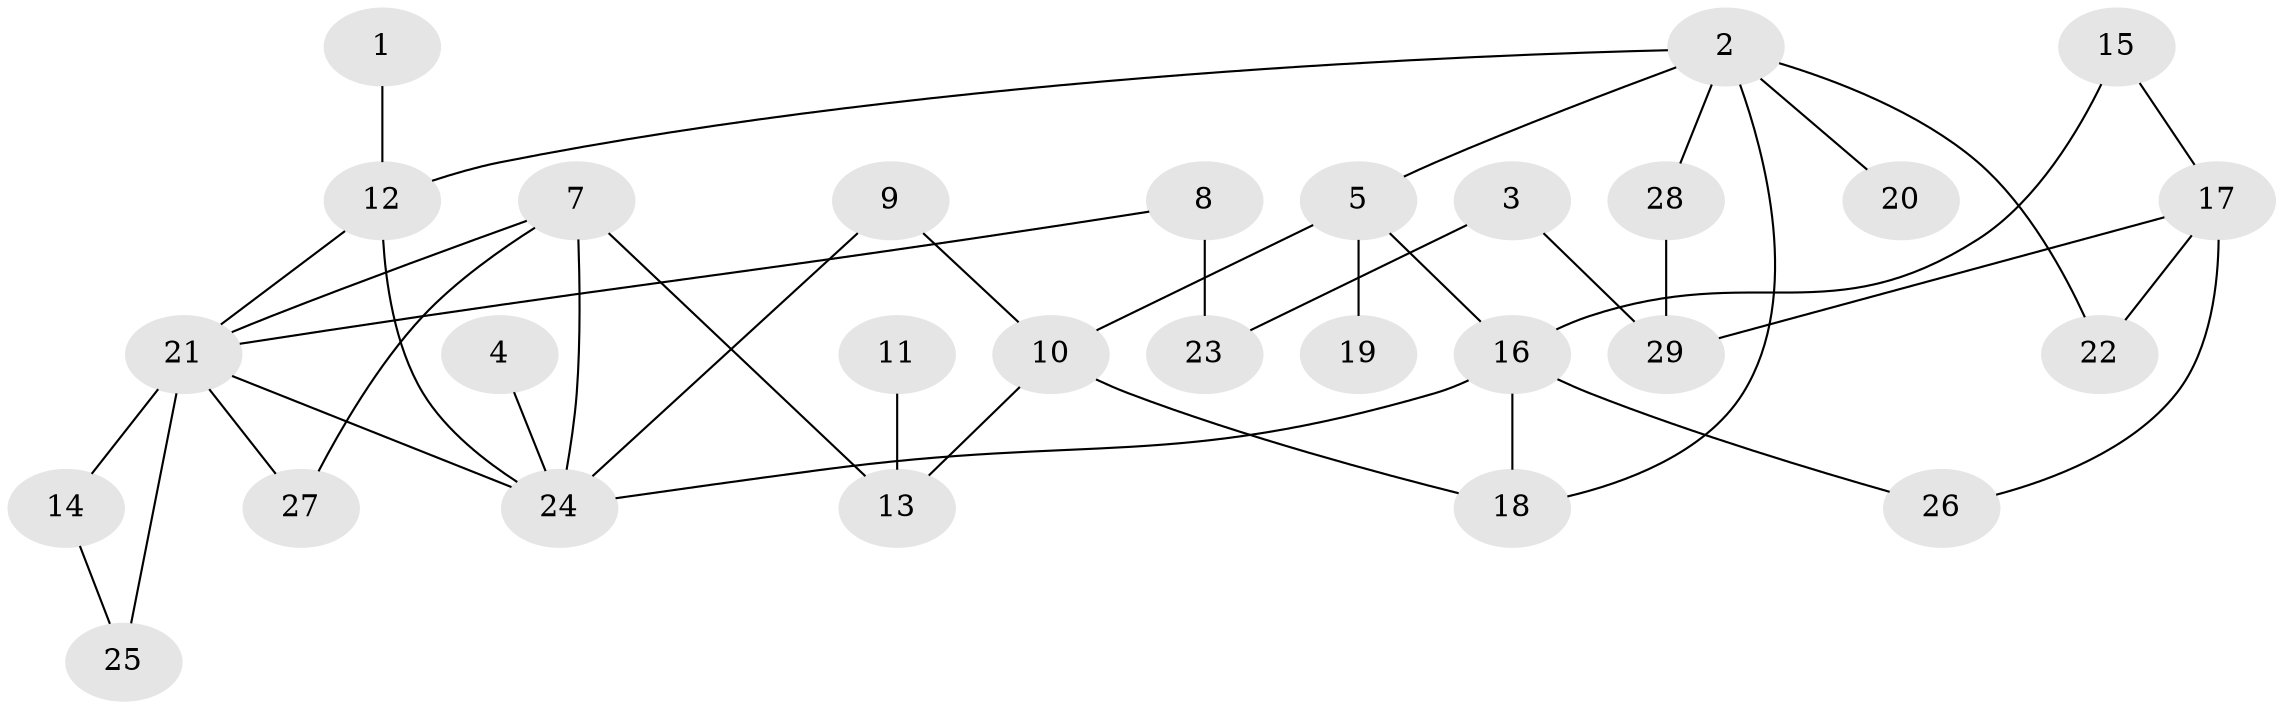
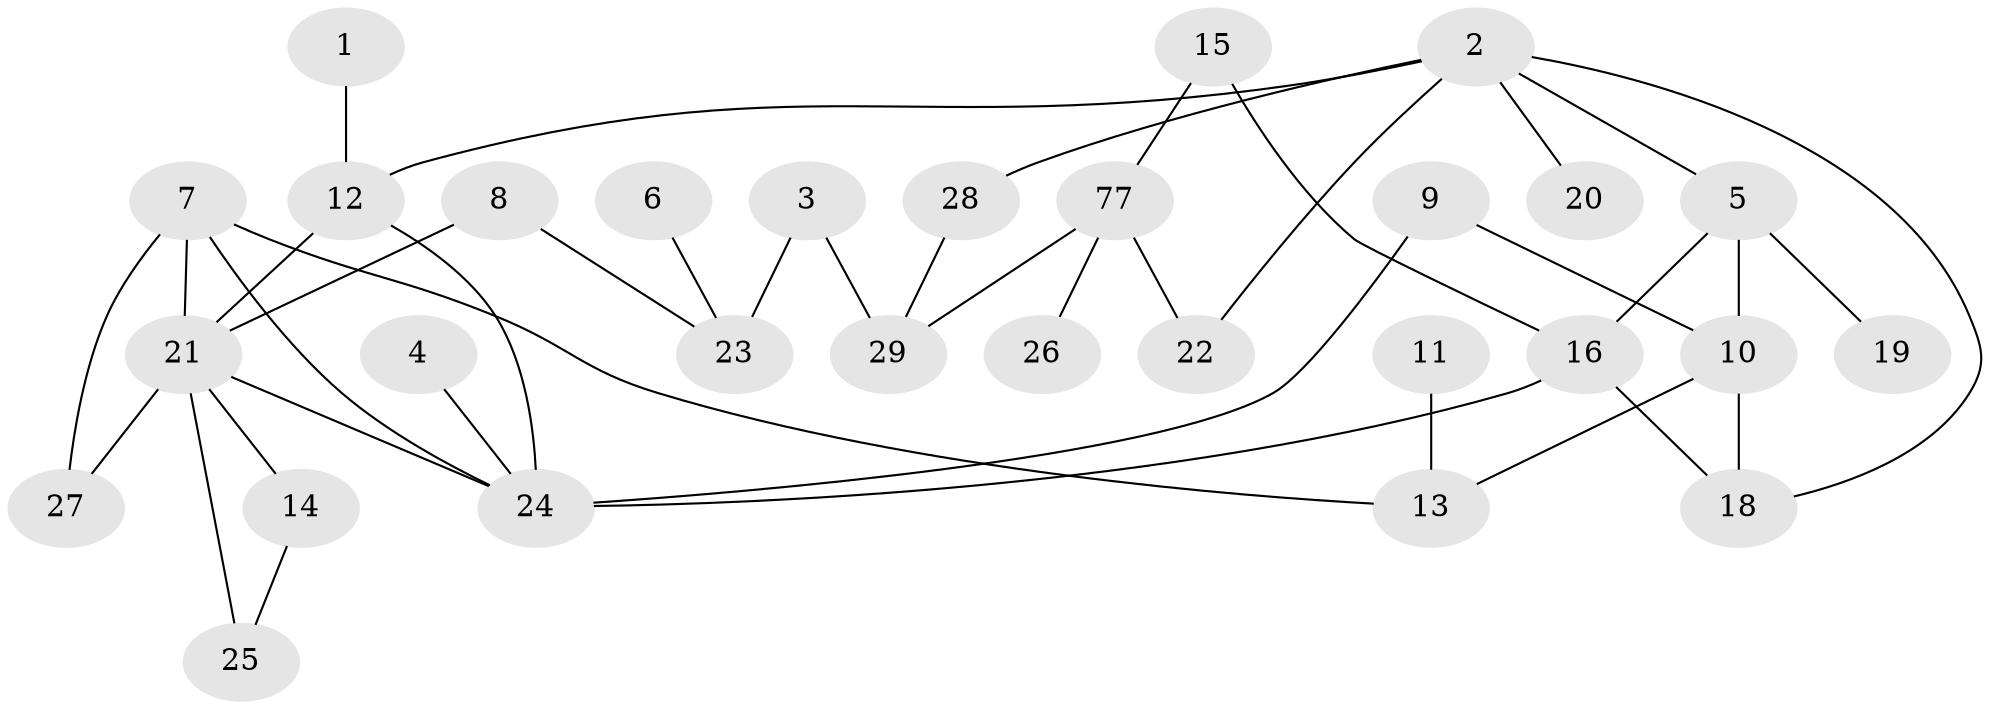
none -> (654, 201)
(2217, 201) -> (1115, 201)
(1722, 440) -> none
